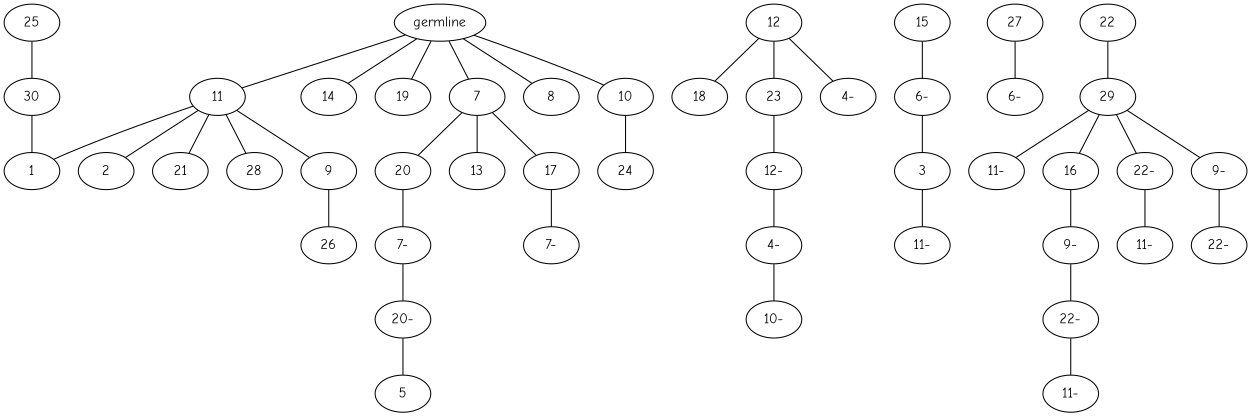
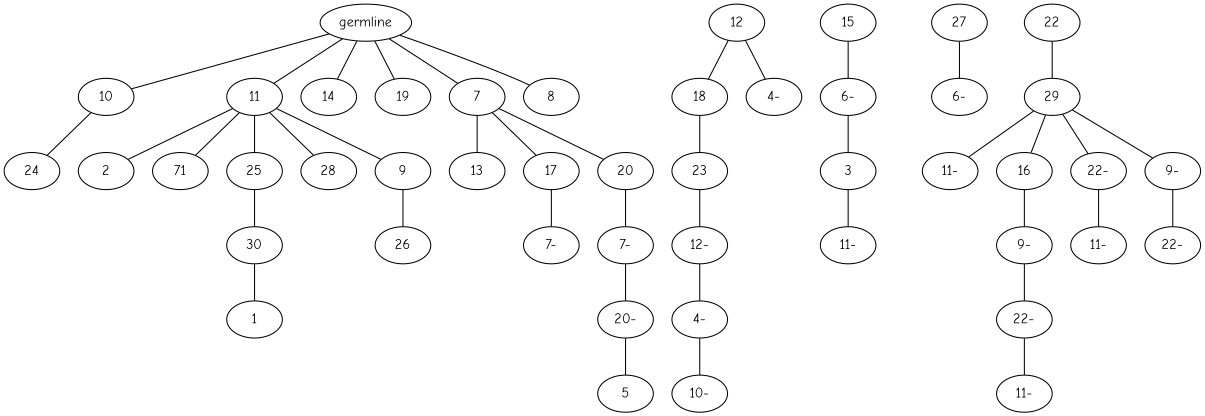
(774, 60) -> (700, 134)
(123, 131) -> (255, 134)
(180, 171) -> (180, 171)
